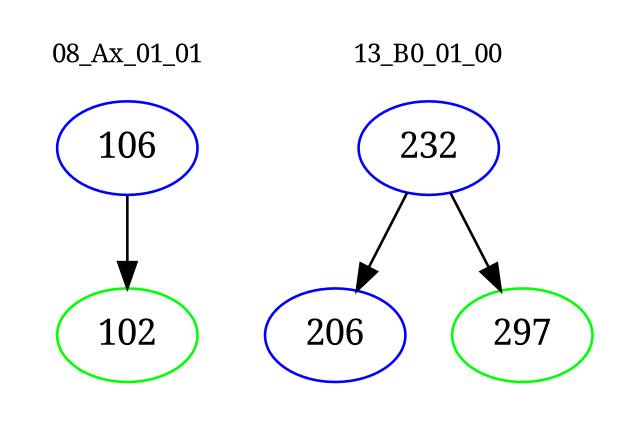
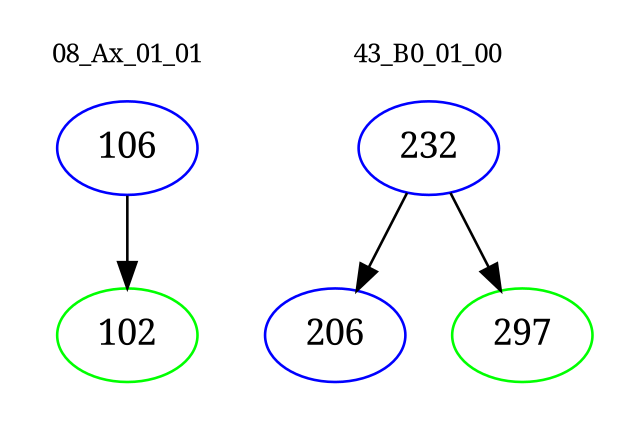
(429, 56) -> (429, 56)
